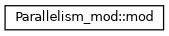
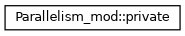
(84, 18) -> (93, 18)
